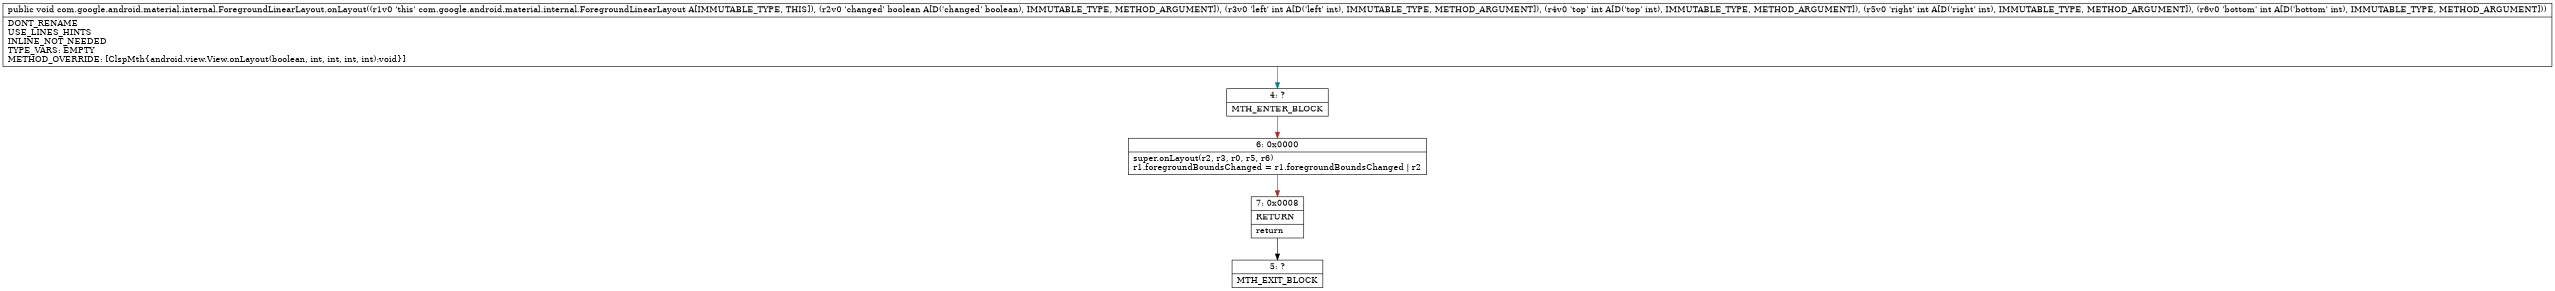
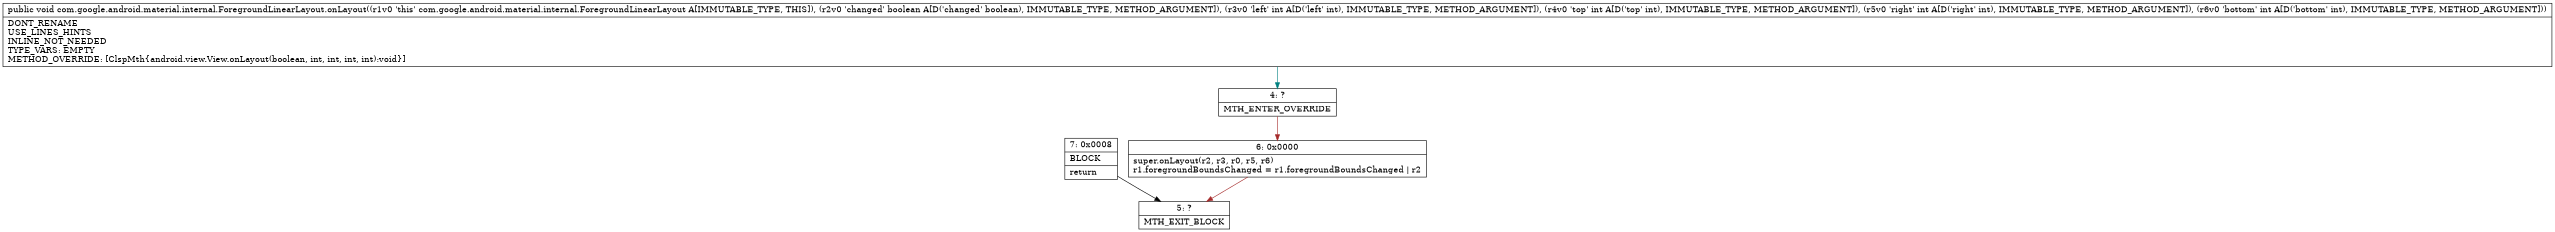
(1277, 109) -> (1277, 109)
(1277, 183) -> (1230, 188)
(1275, 217) -> (1085, 159)
